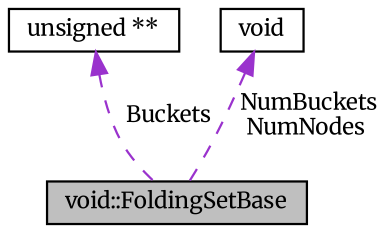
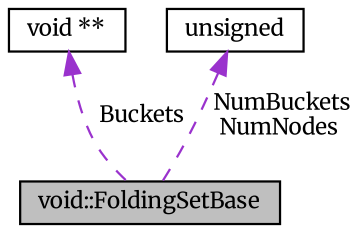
(94, 30) -> (67, 30)
(262, 30) -> (235, 30)
